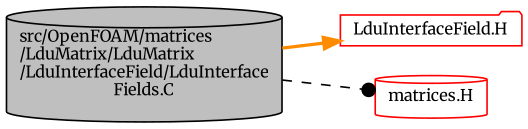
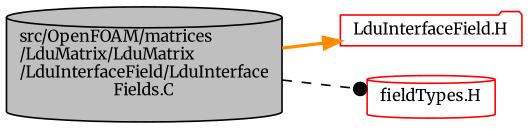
(431, 97) -> (431, 97)
